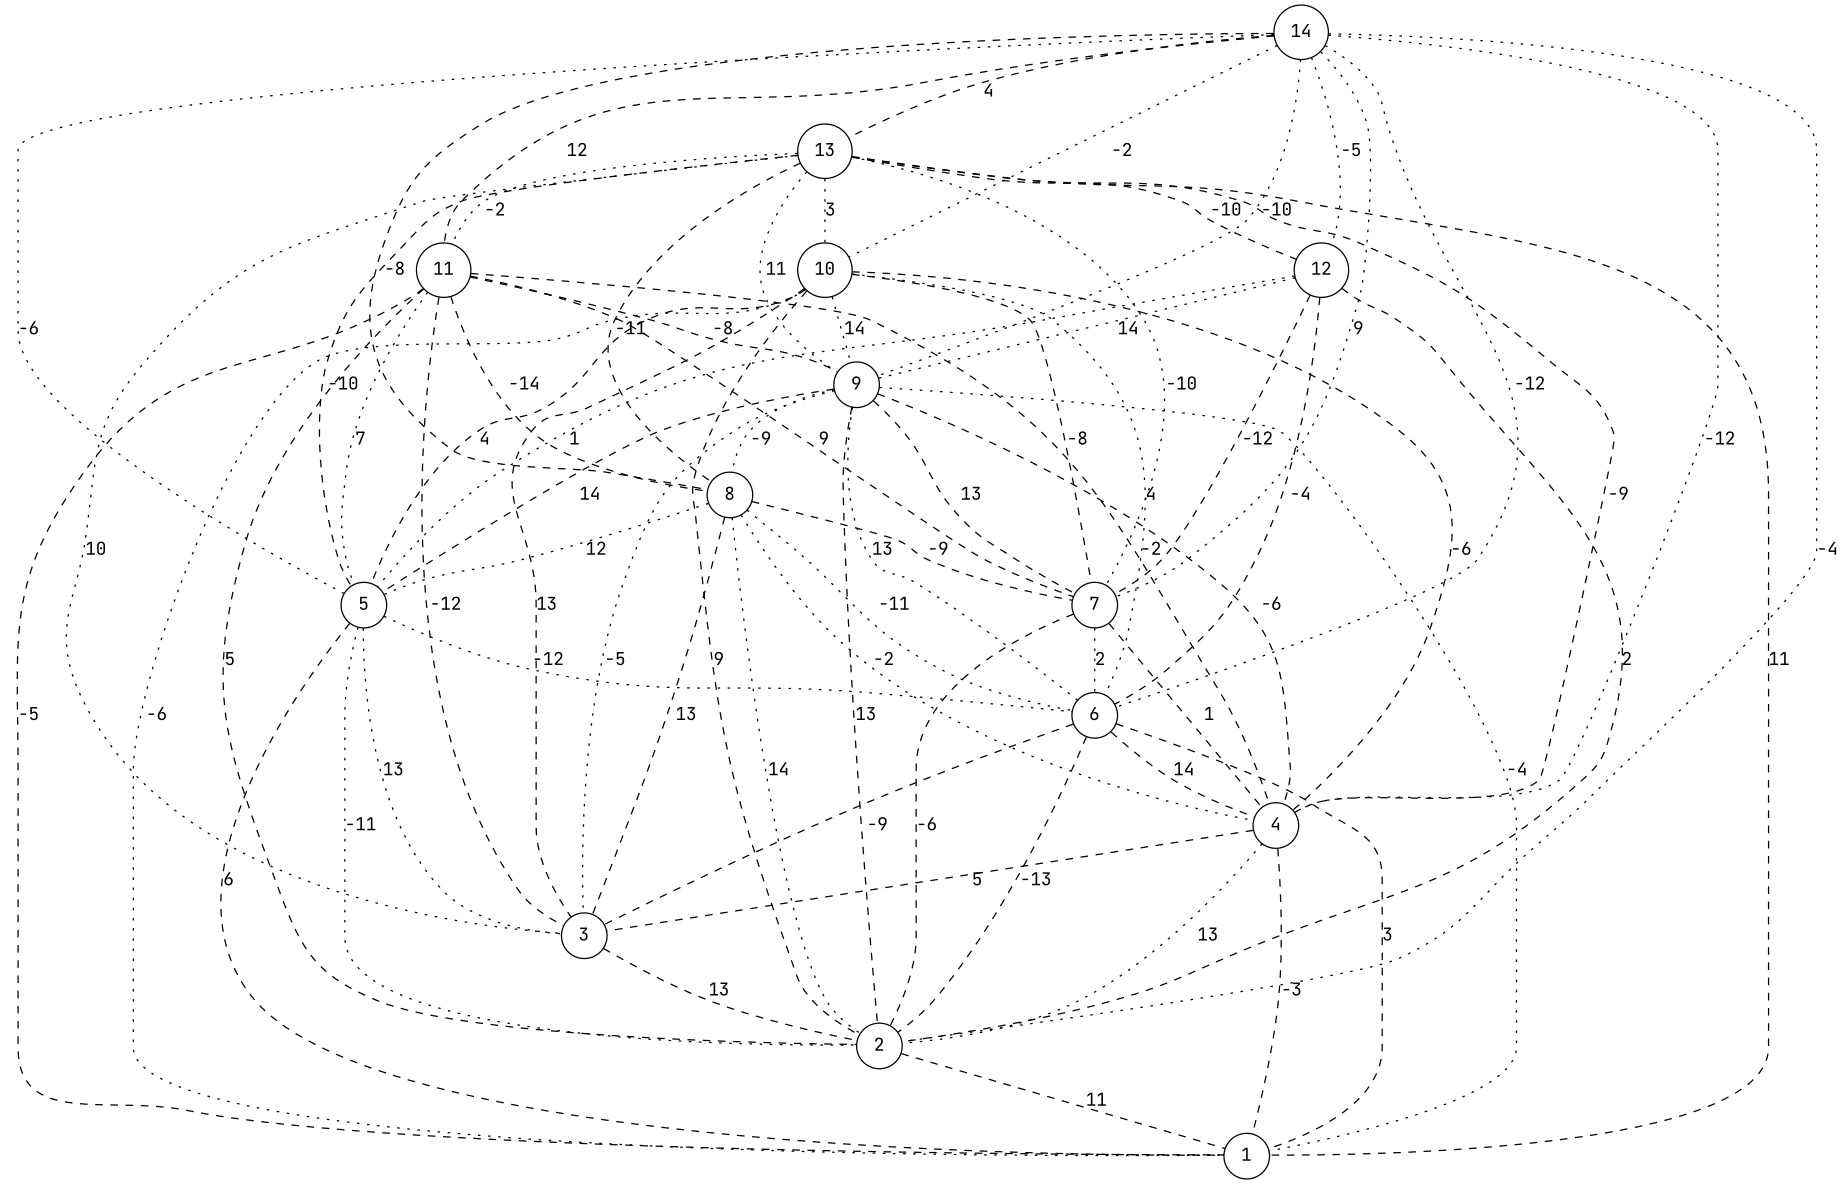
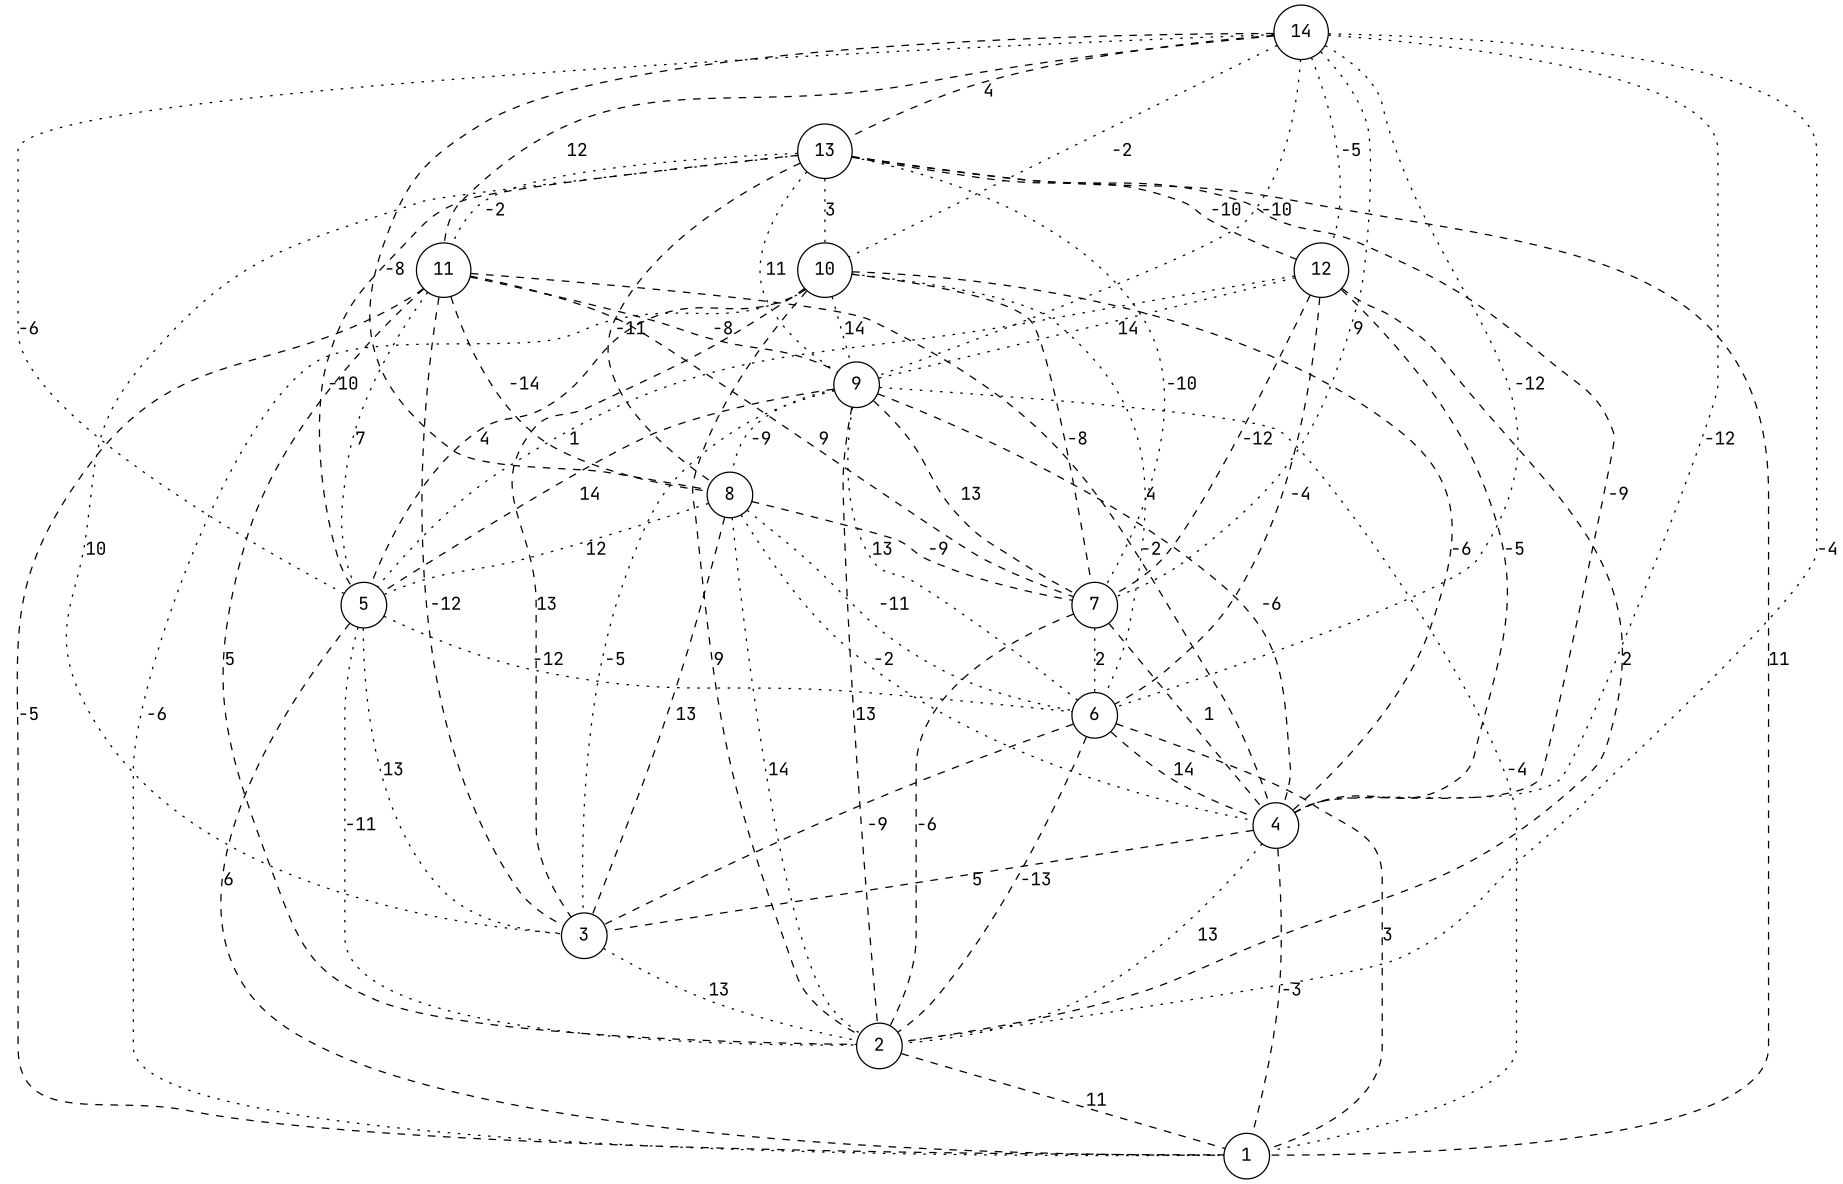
none -> (1507, 599)
(726, 1007) -> (726, 1007)
